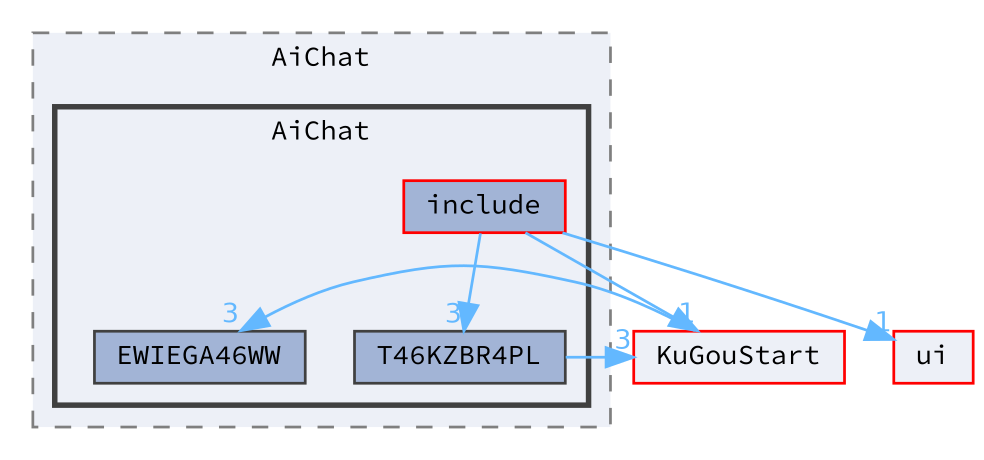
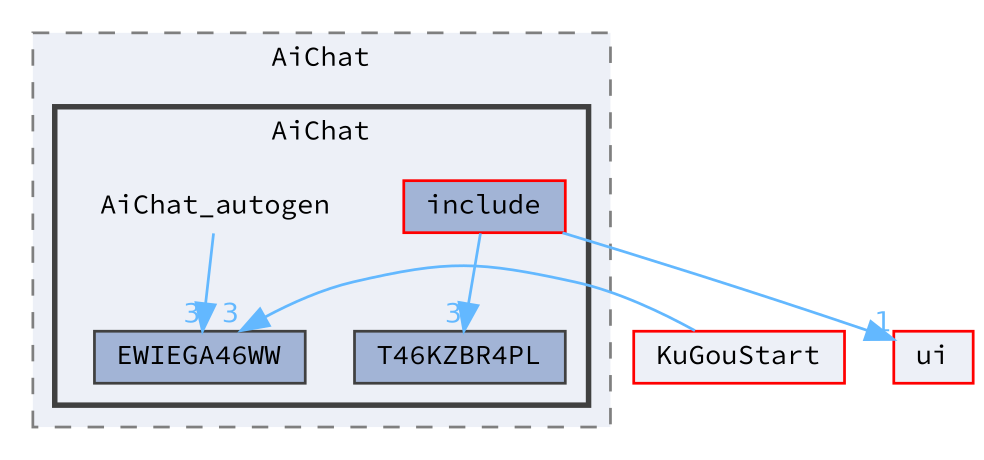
none -> (216, 207)
(570, 258) -> none
(586, 357) -> none
